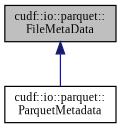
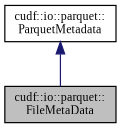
(60, 70) -> (60, 70)
